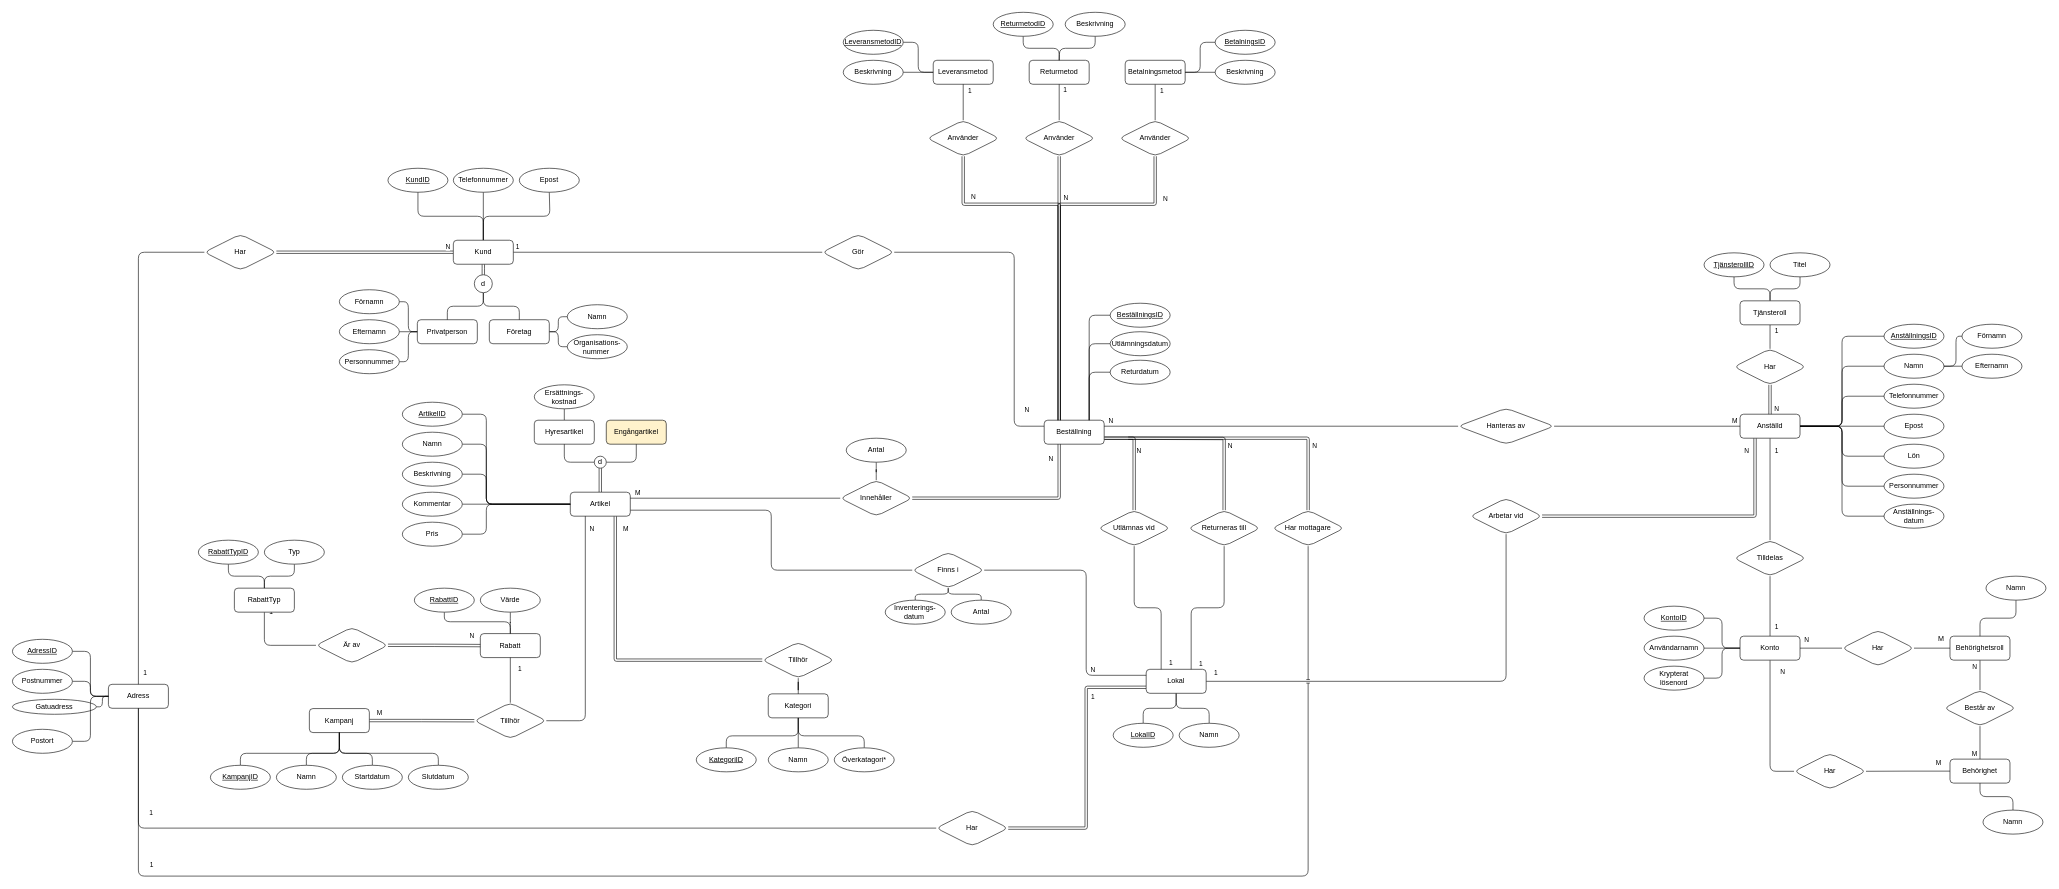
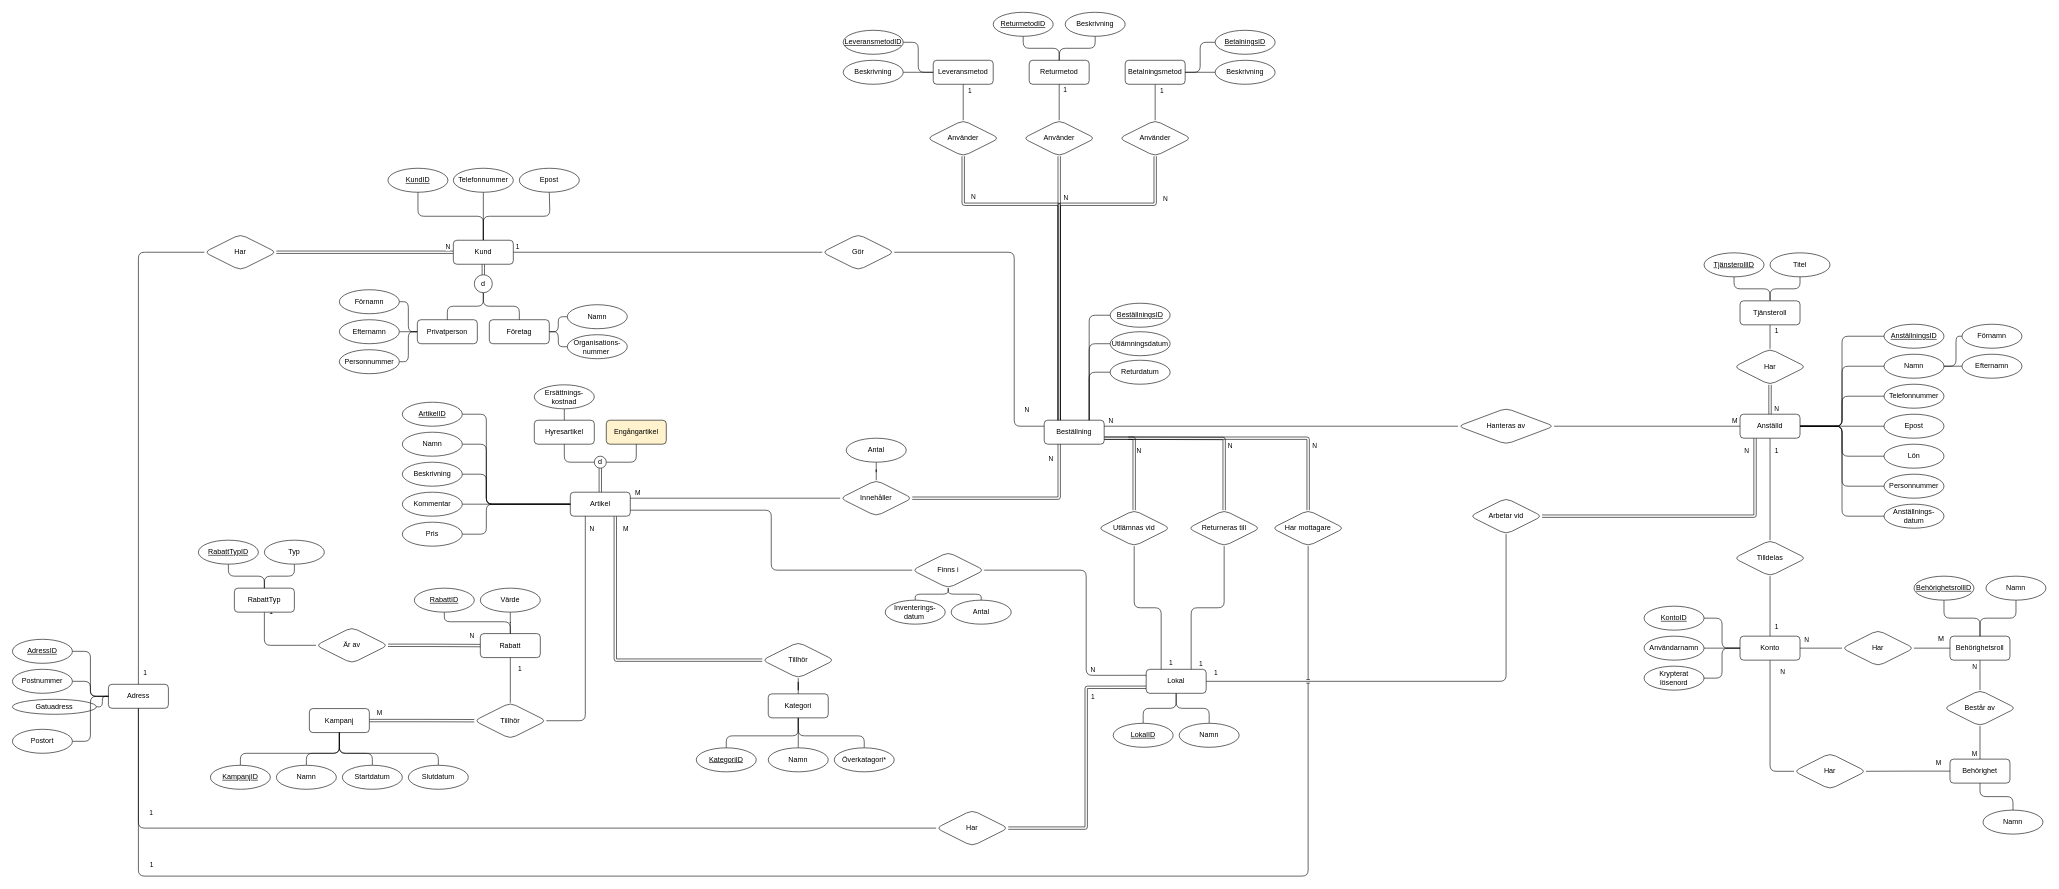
none -> (1944, 588)
none -> (1953, 618)
